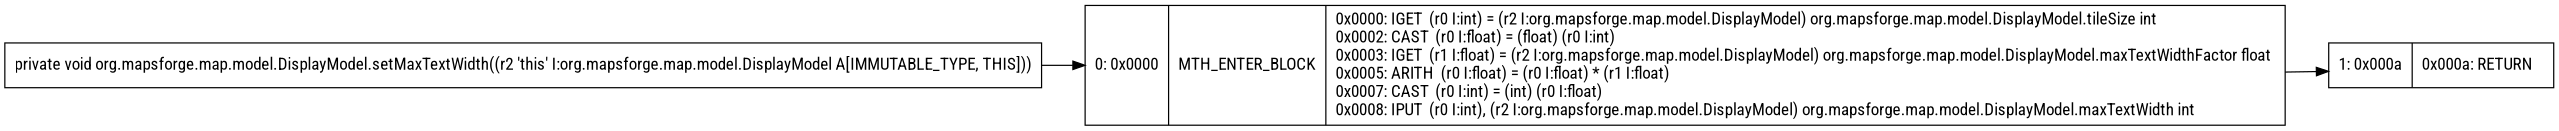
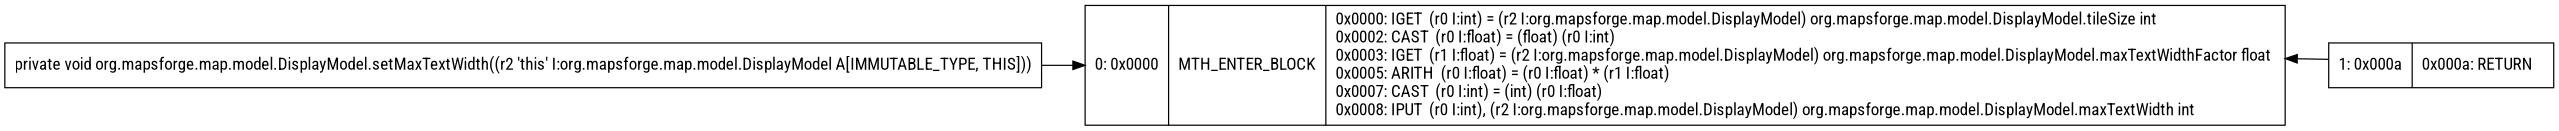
(2301, 72) -> (2313, 59)
